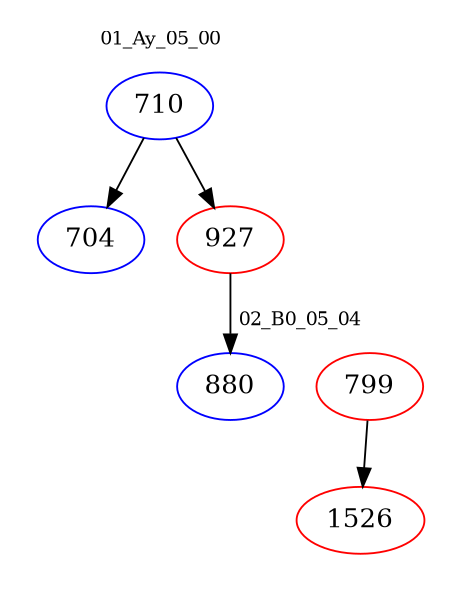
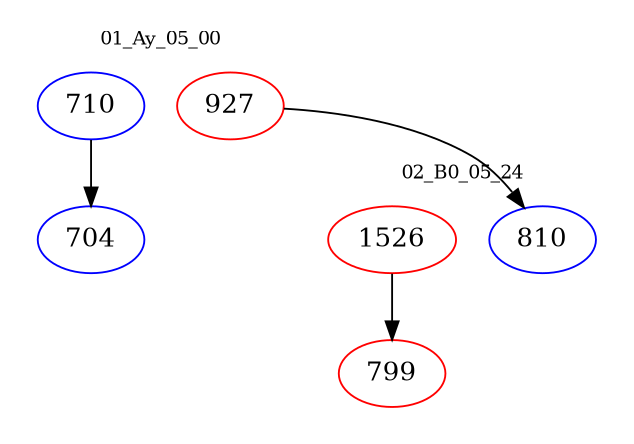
(191, 164) -> none
(300, 321) -> (463, 174)
(230, 387) -> (543, 240)
(366, 444) -> (392, 298)
